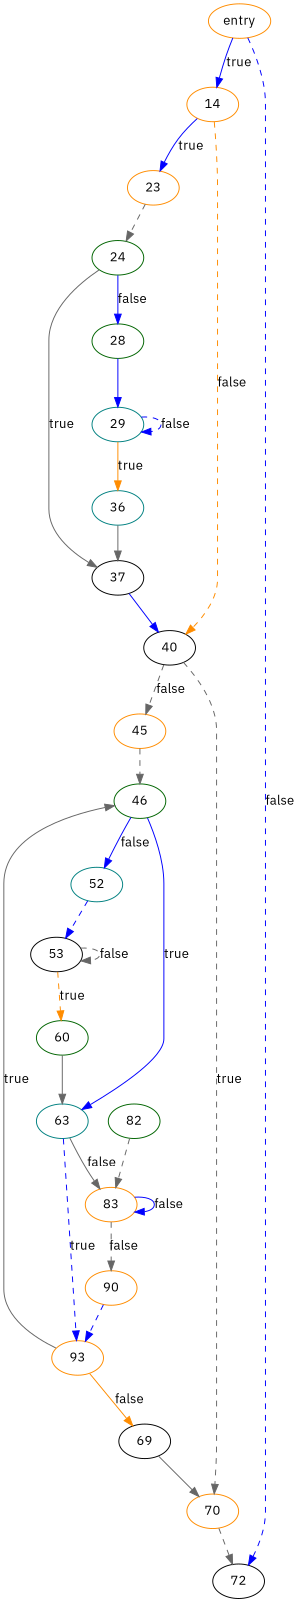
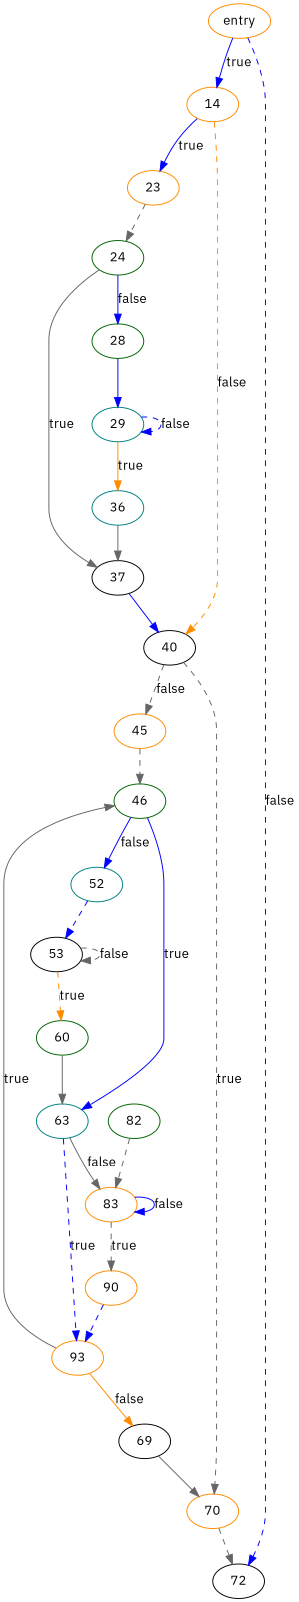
(124, 1246) -> (124, 1246)
